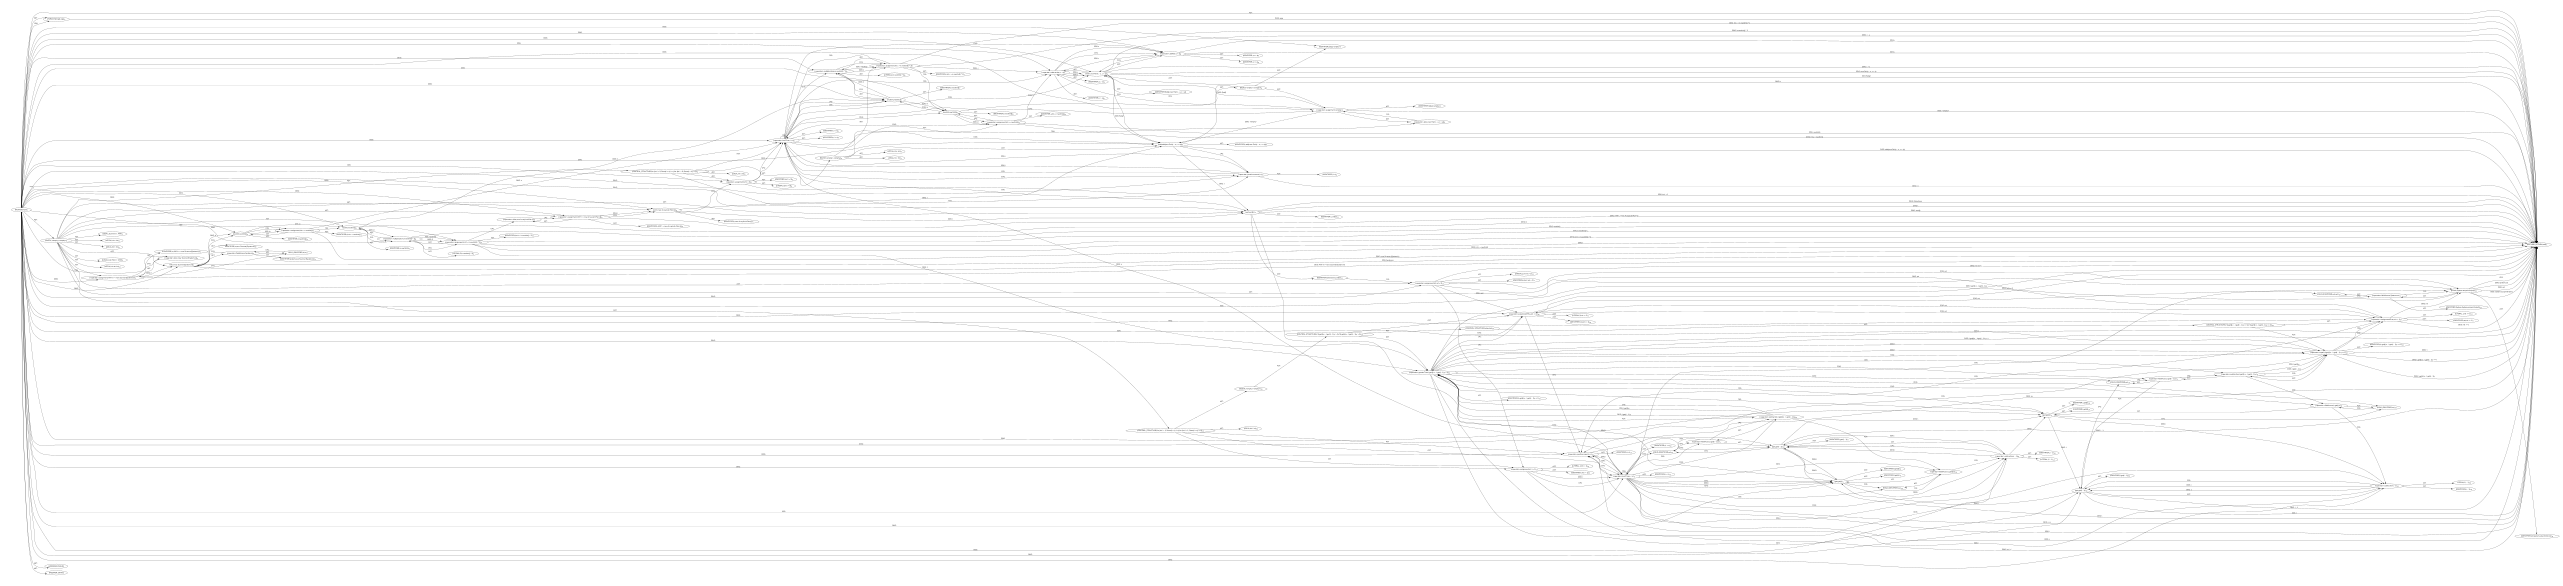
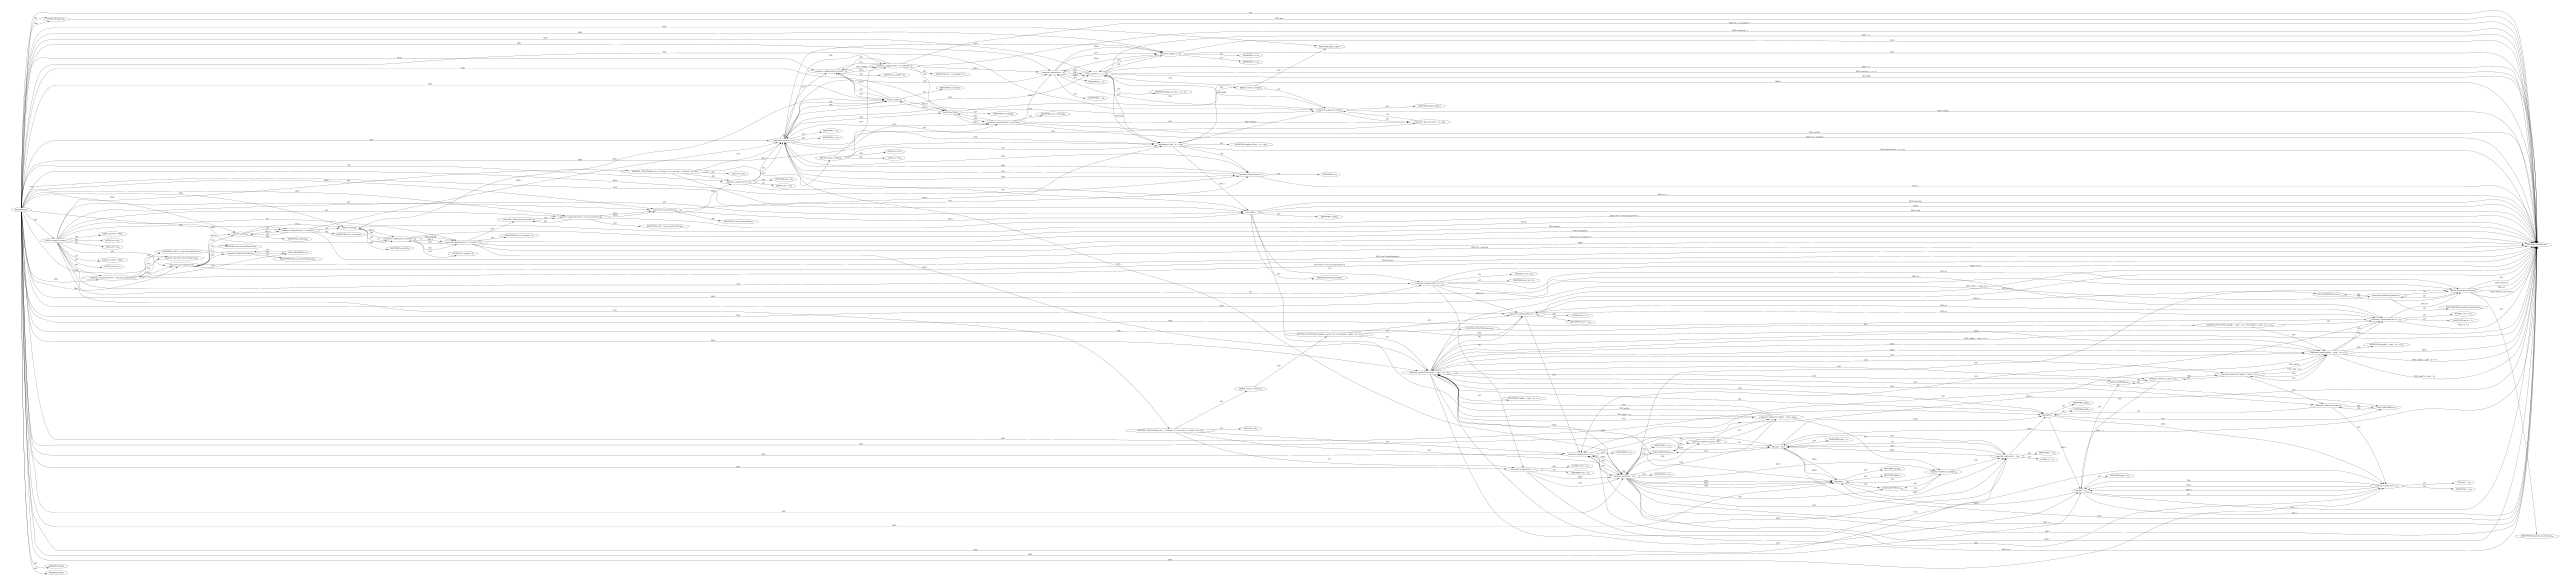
none -> (1207, 122)
(1378, 281) -> (1319, 273)
